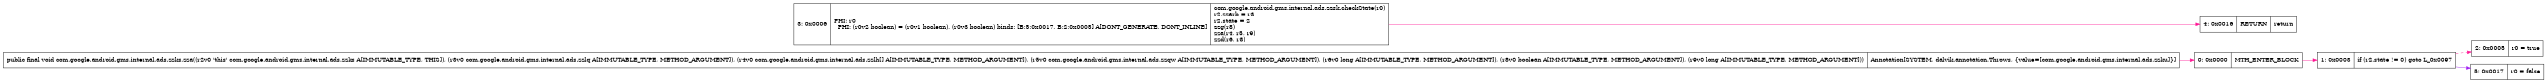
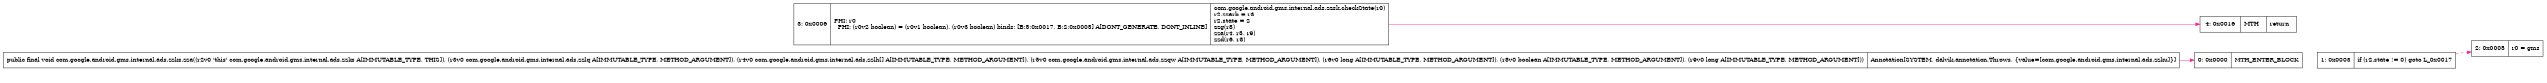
(2254, 24) -> (2251, 24)
(2526, 48) -> (2526, 48)
(2308, 60) -> none
(2405, 60) -> (2405, 60)
(2507, 72) -> none
